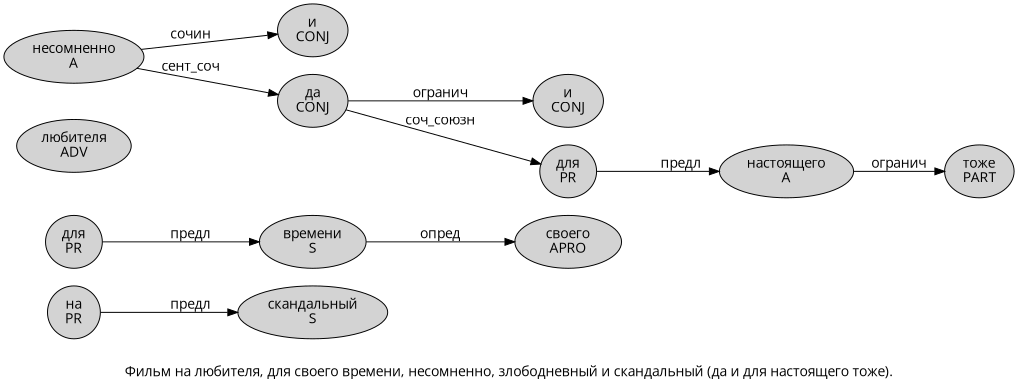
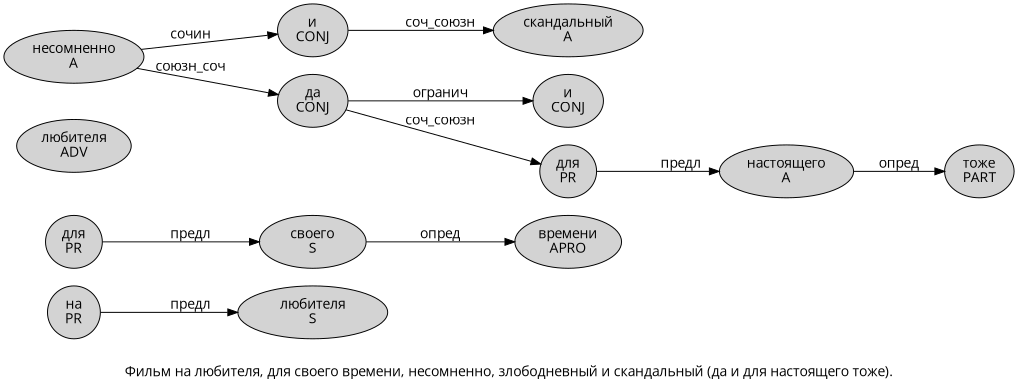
none -> (568, 30)
(191, 67) -> (191, 67)
(899, 164) -> (899, 164)
(313, 242) -> (313, 242)
(568, 242) -> (568, 242)
(313, 312) -> (313, 312)
